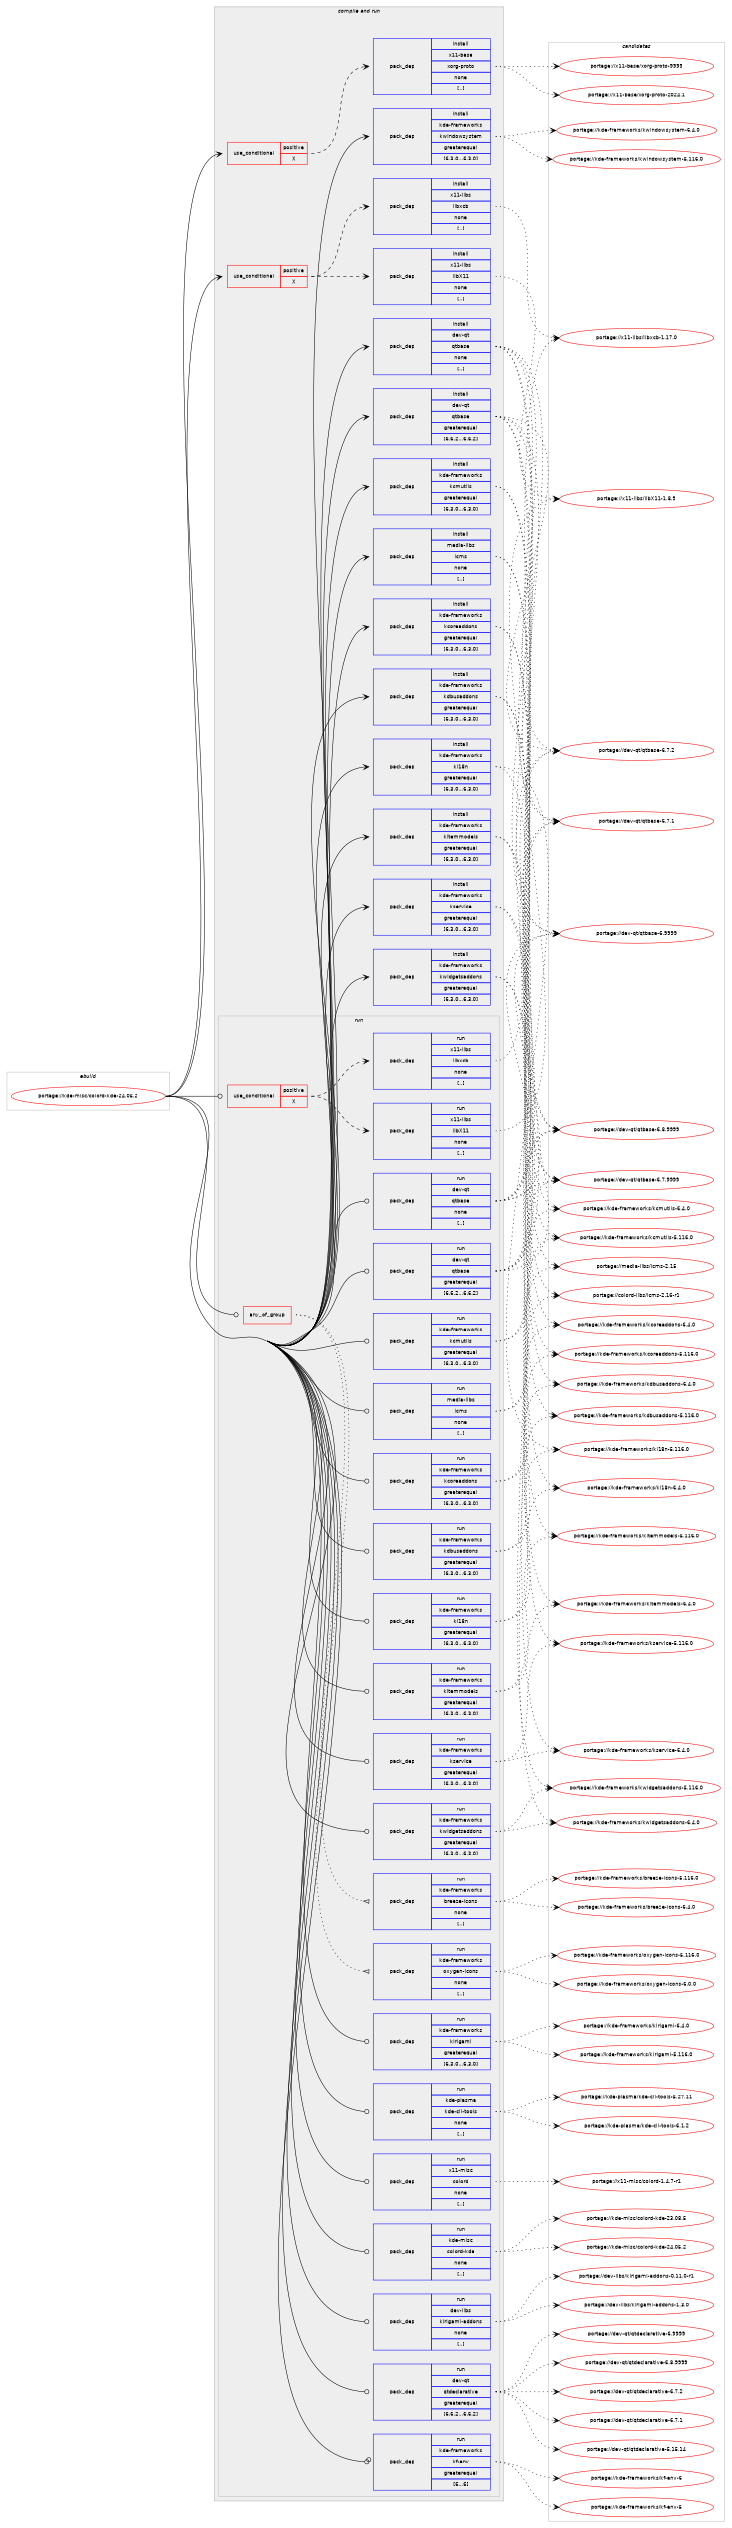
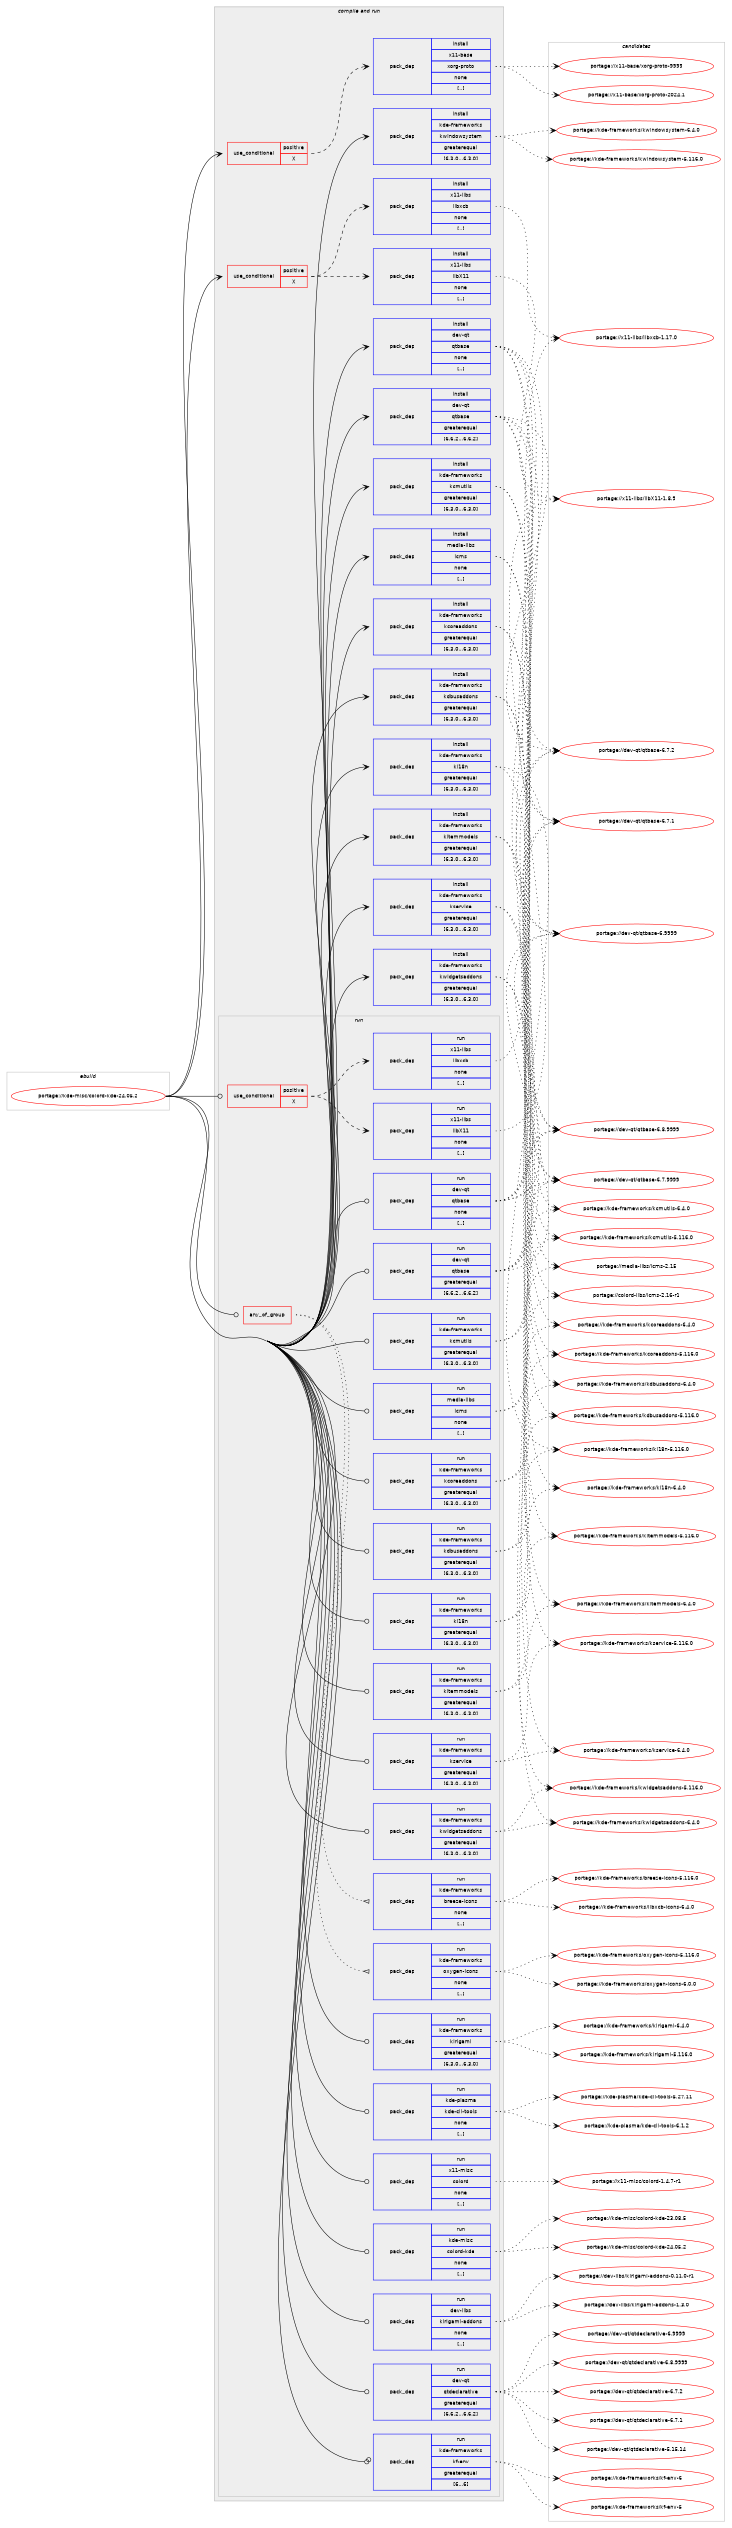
(637, 1907) -> (637, 1907)
